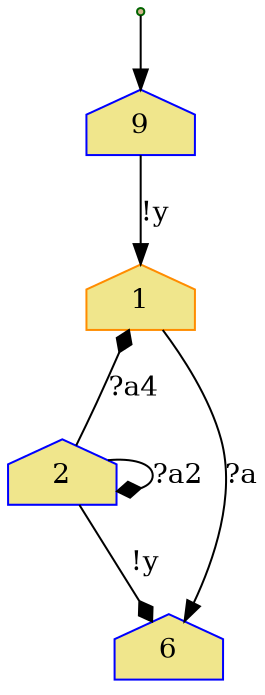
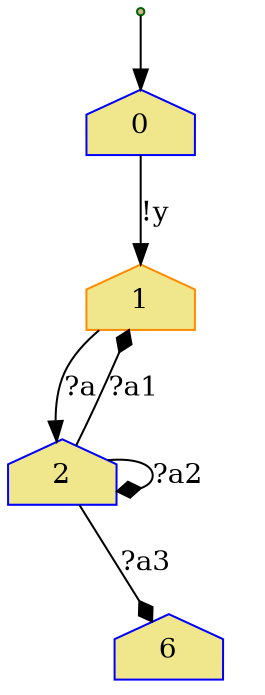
(141, 126) -> (141, 126)
(134, 388) -> (134, 388)
(225, 461) -> (66, 370)
(146, 563) -> (146, 563)
